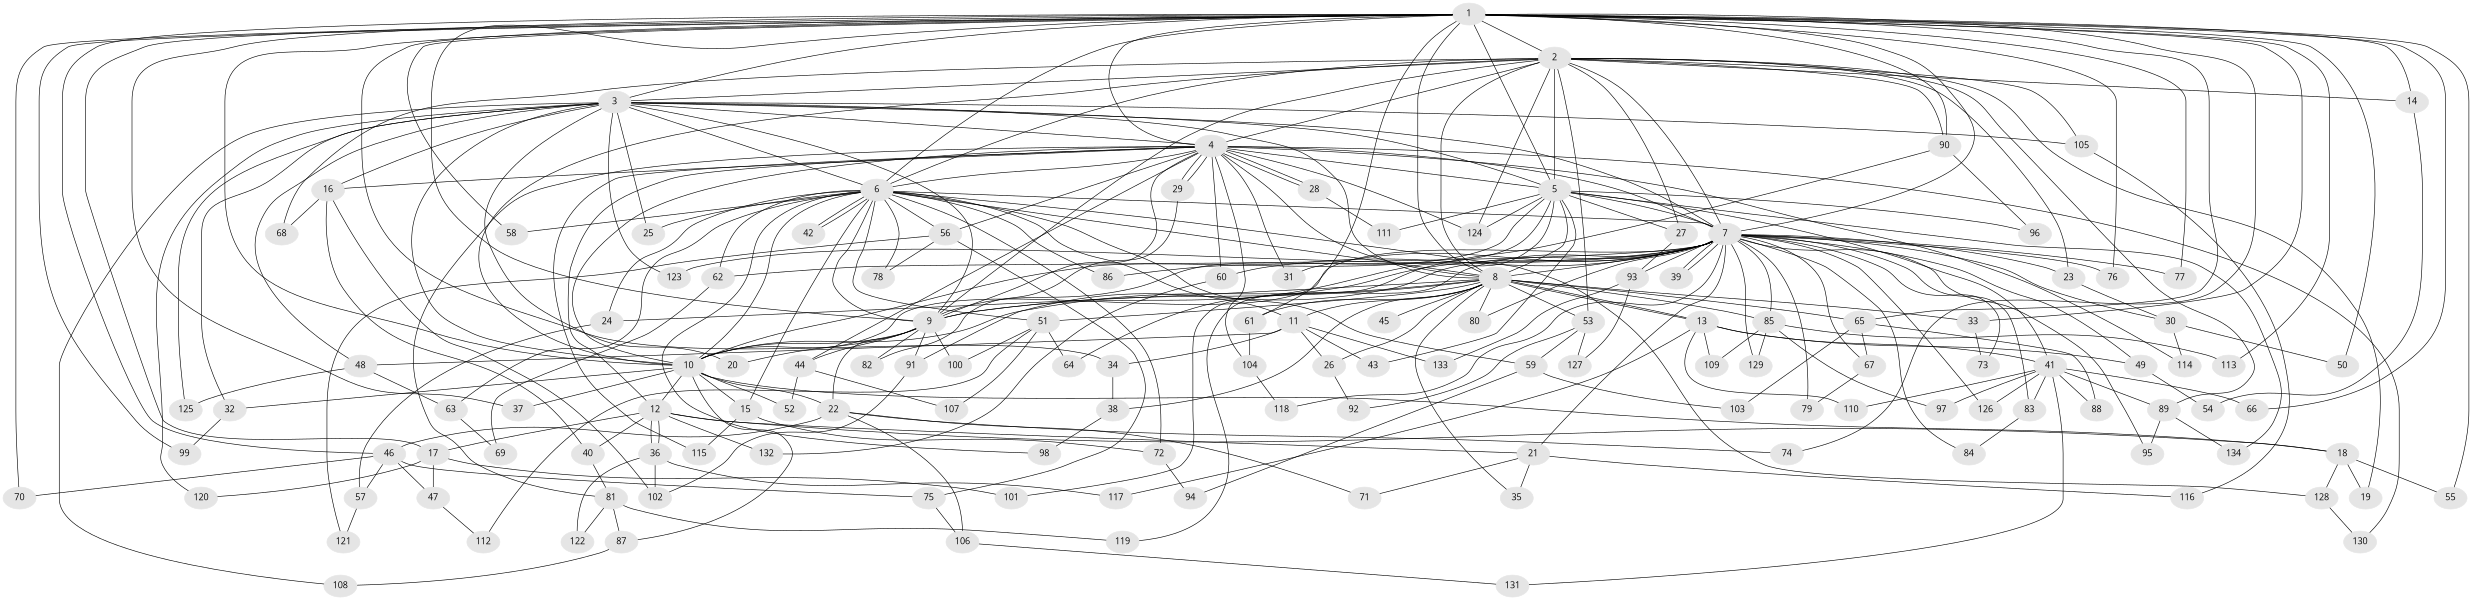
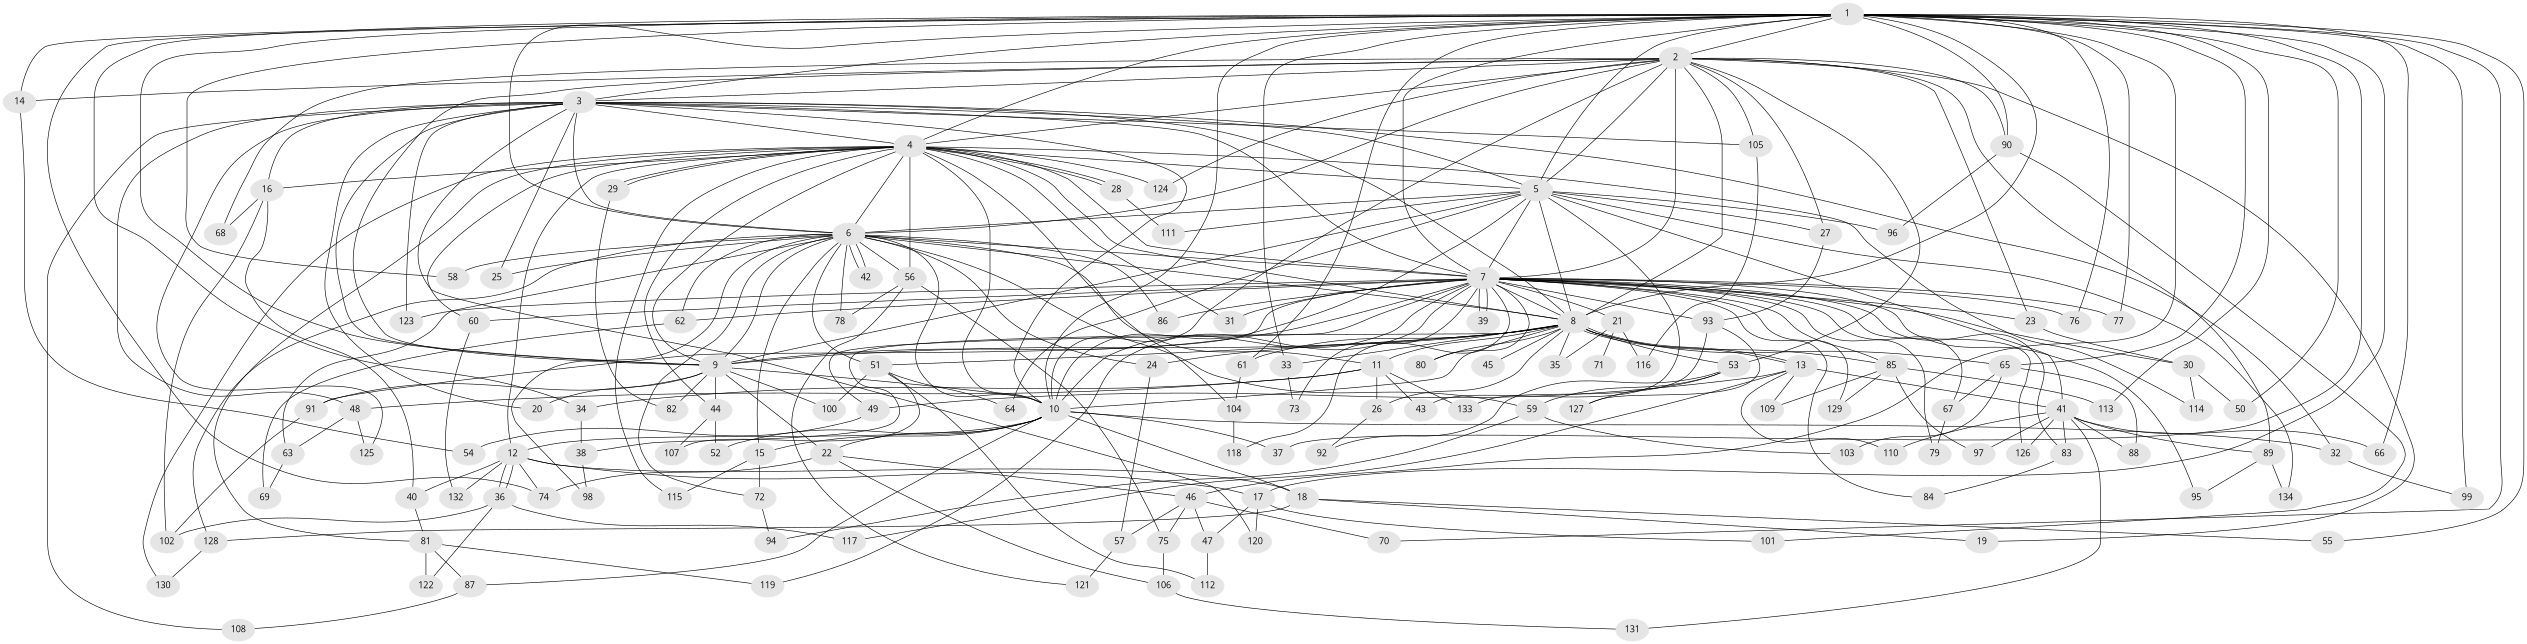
(1516, 211) -> (1193, 212)
(1284, 445) -> (528, 476)
(1204, 448) -> none
